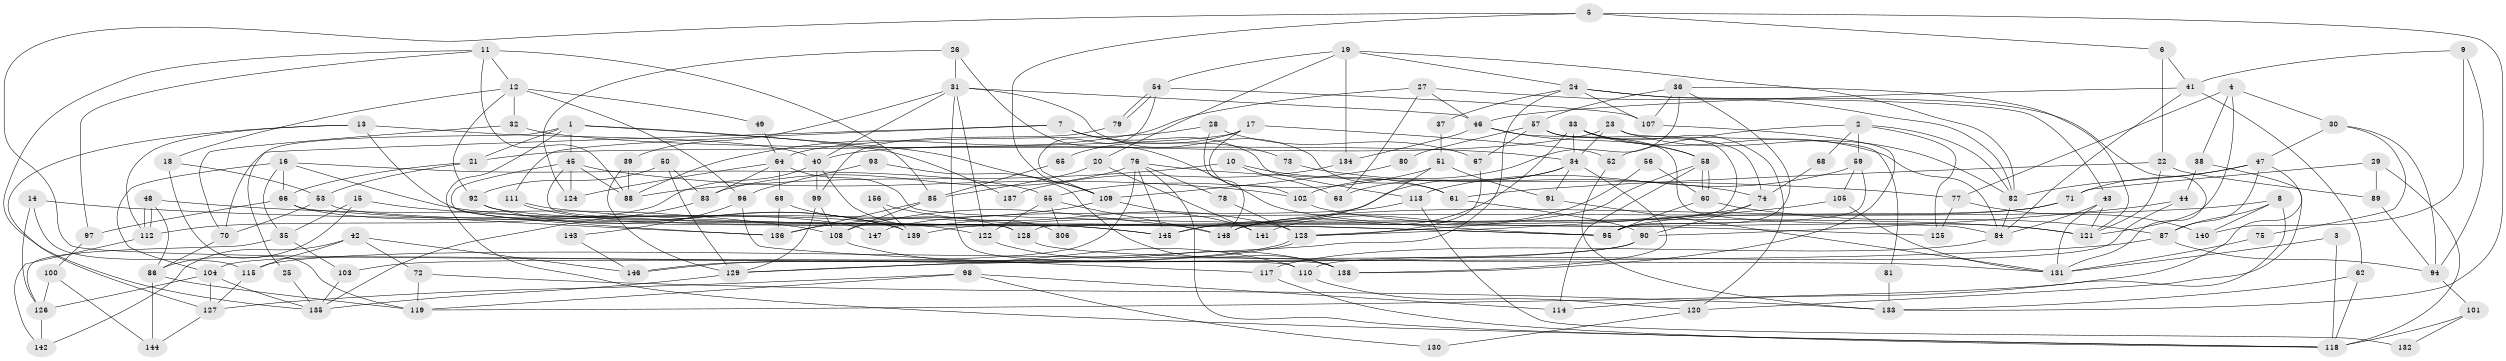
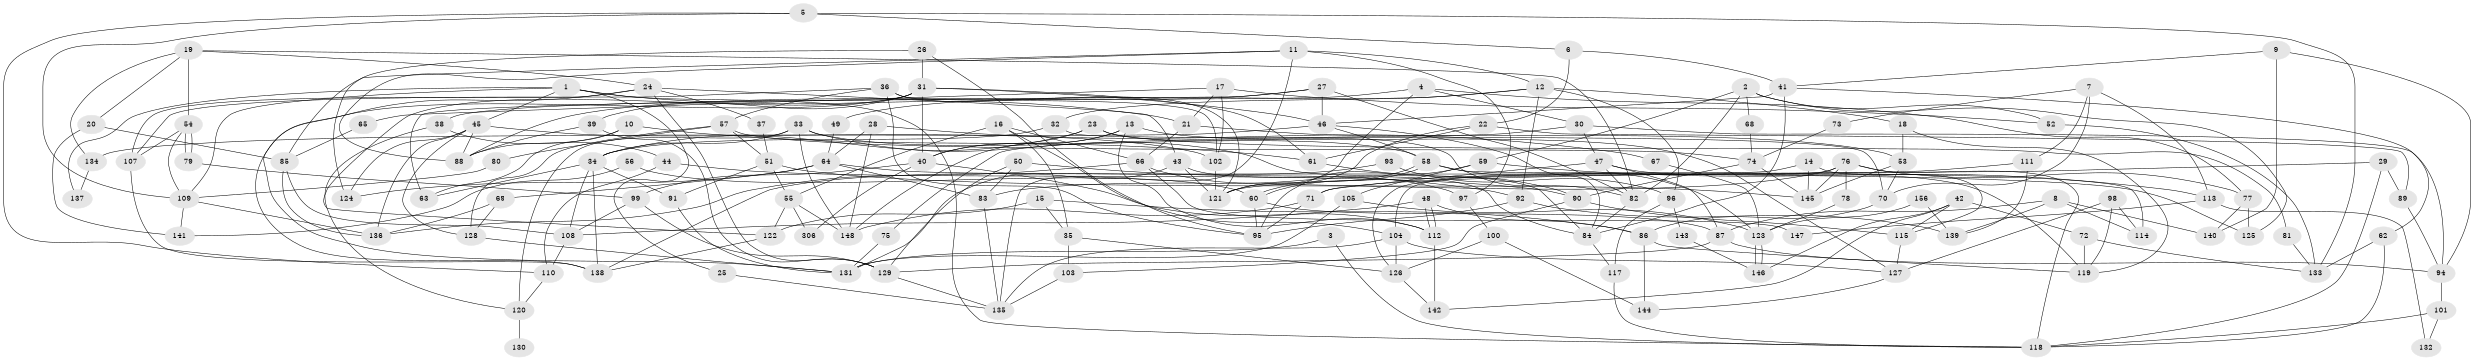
(1513, 140) -> (748, 144)
(942, 226) -> none
(1166, 316) -> none
